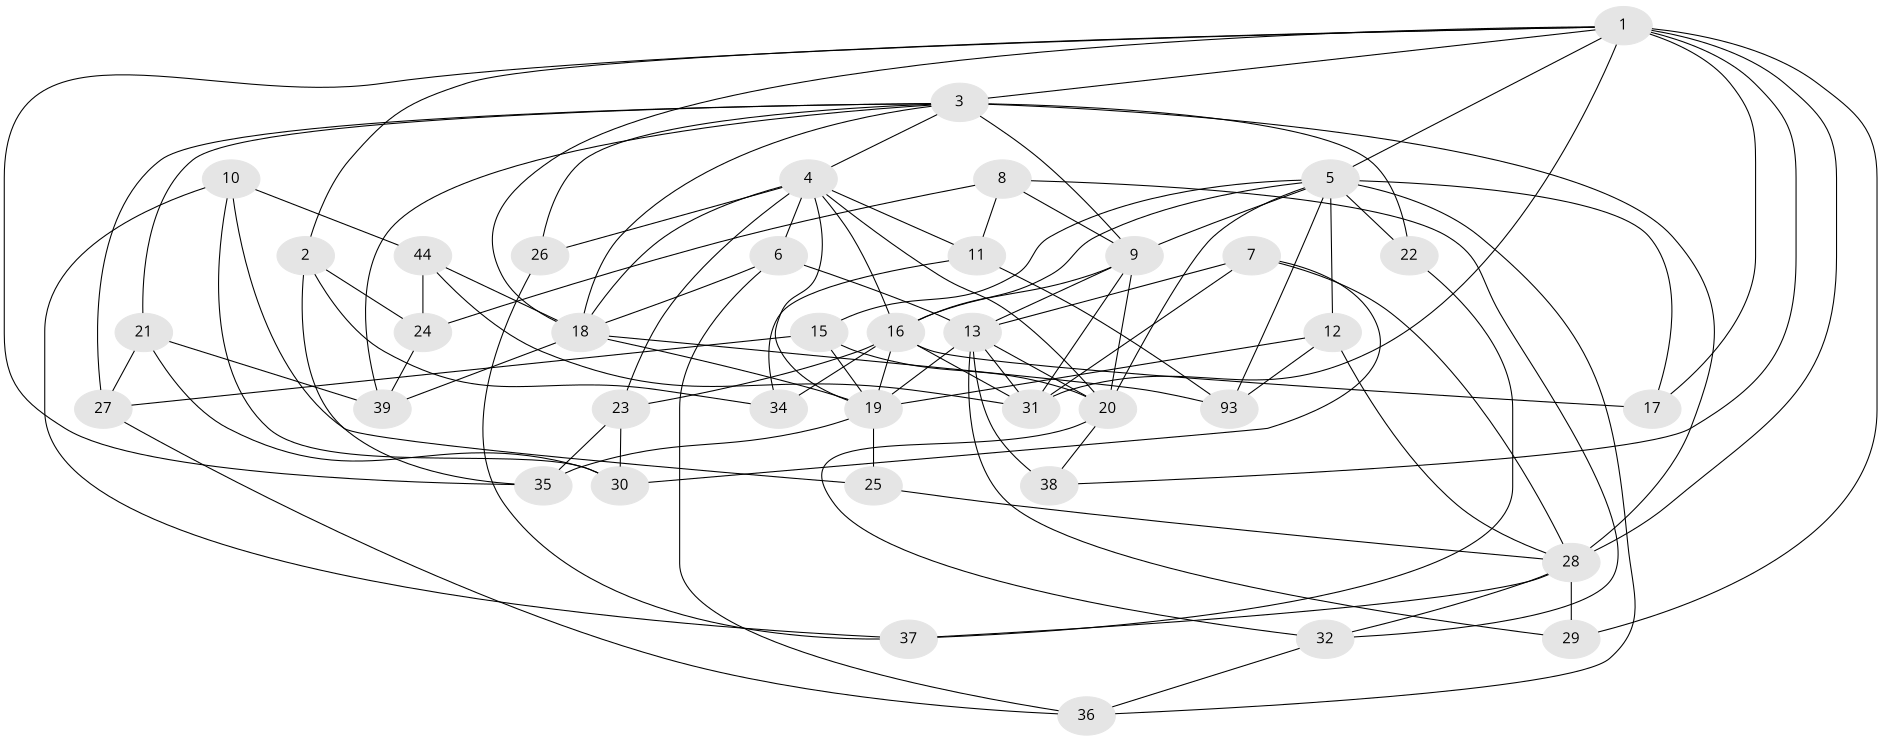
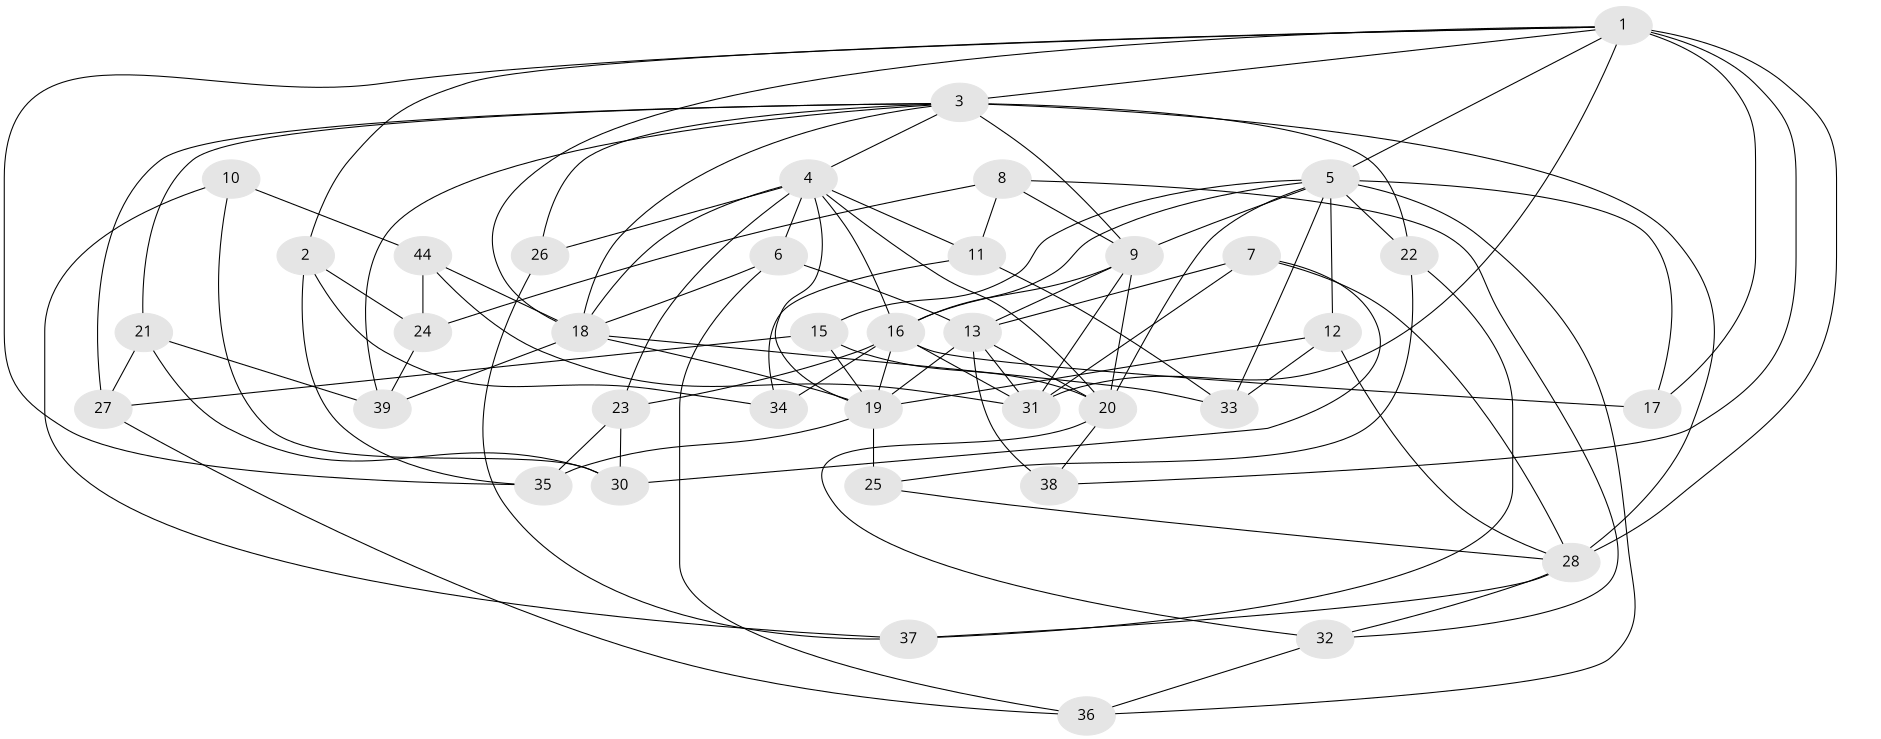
(1229, 409) -> (1229, 409)
(464, 447) -> (1219, 459)
(1571, 639) -> none
